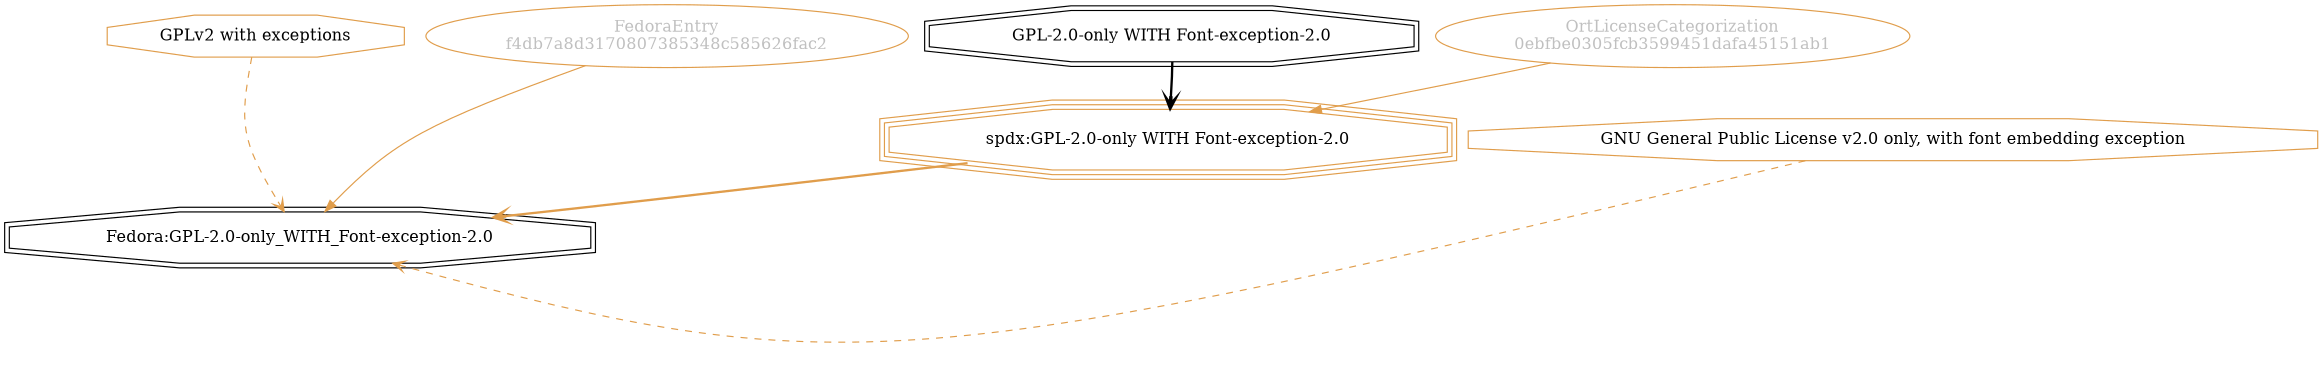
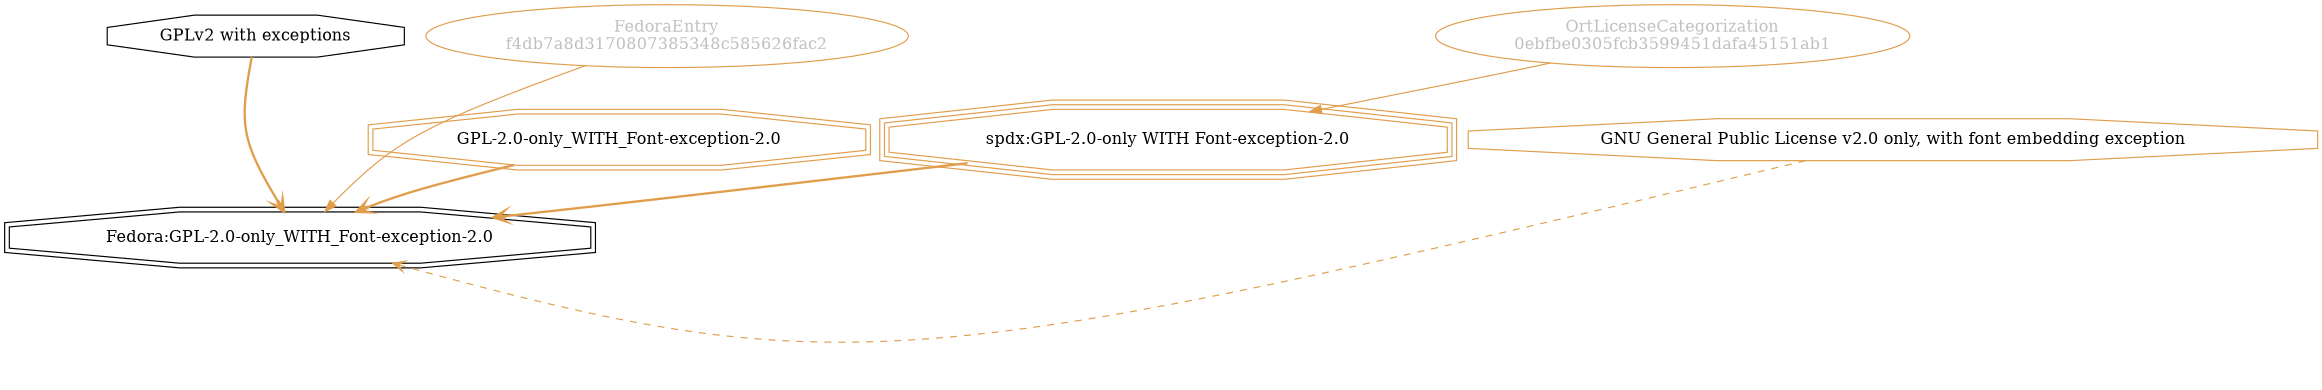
(256, 36) -> (256, 36)
(1172, 36) -> none
(247, 133) -> (247, 133)
none -> (619, 140)
